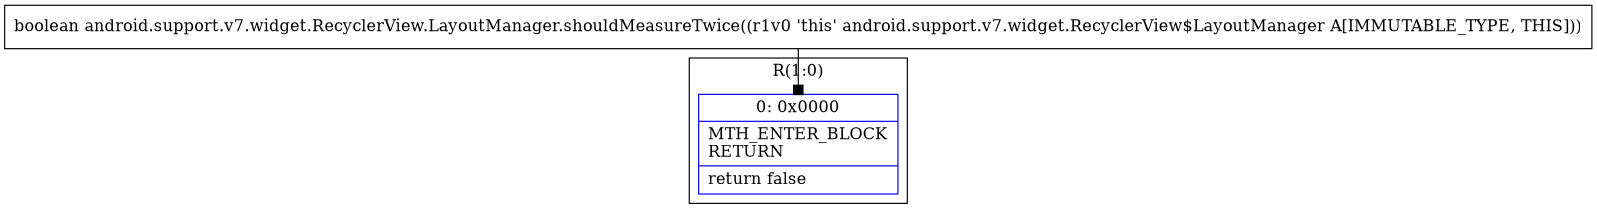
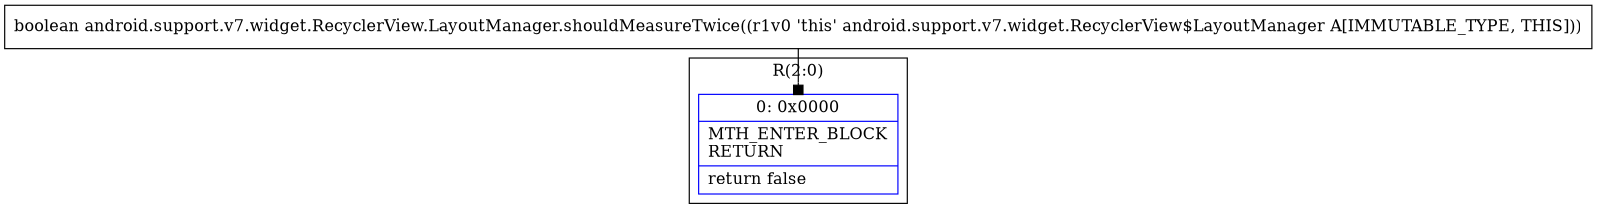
(798, 72) -> (798, 72)
